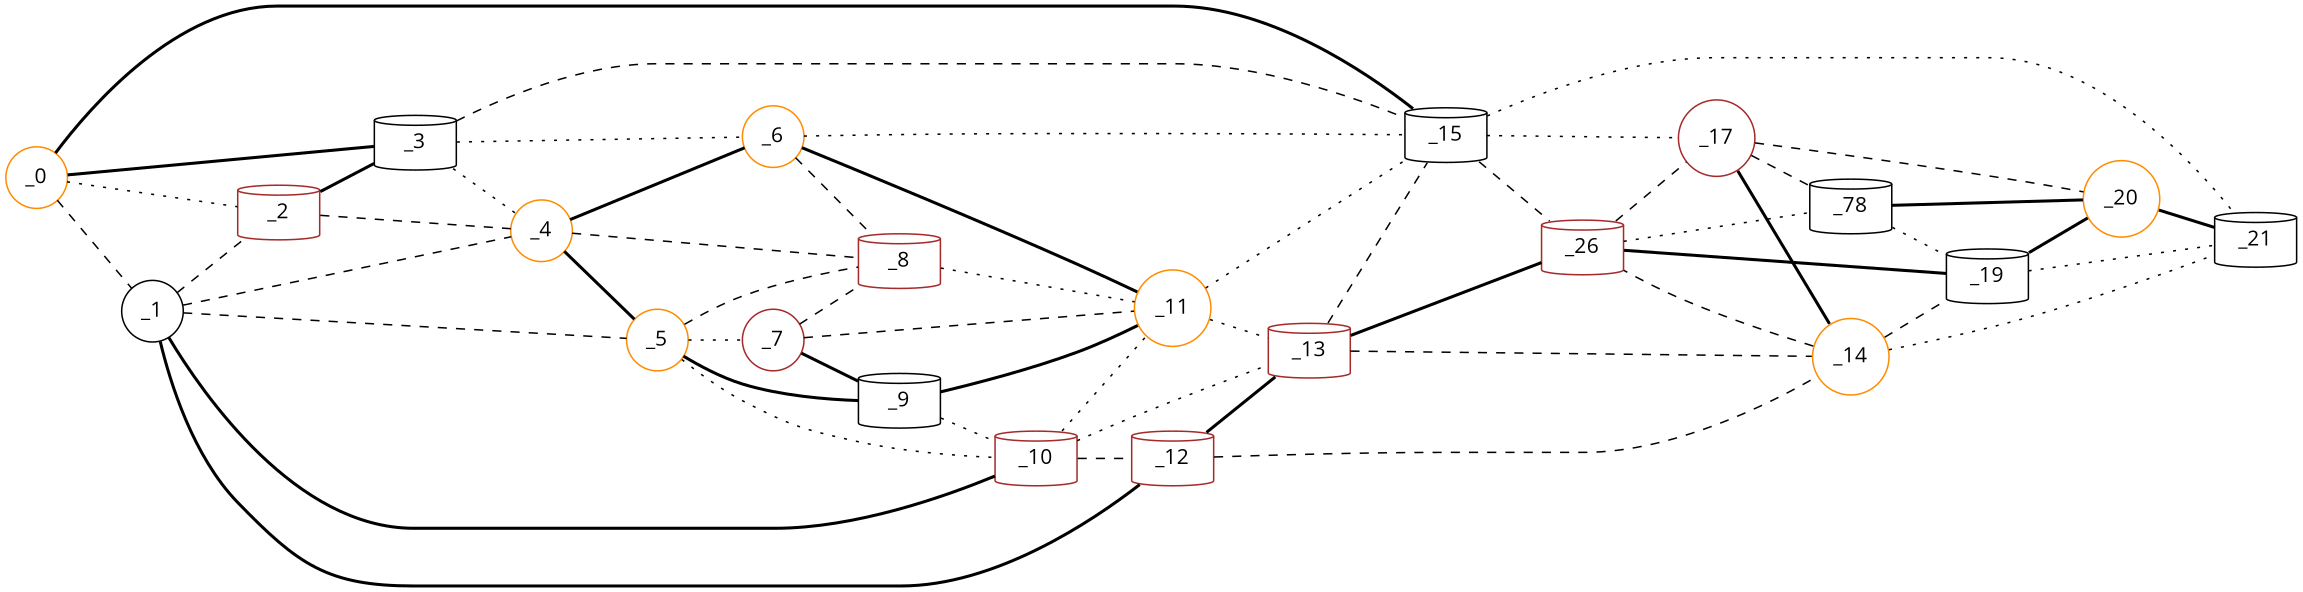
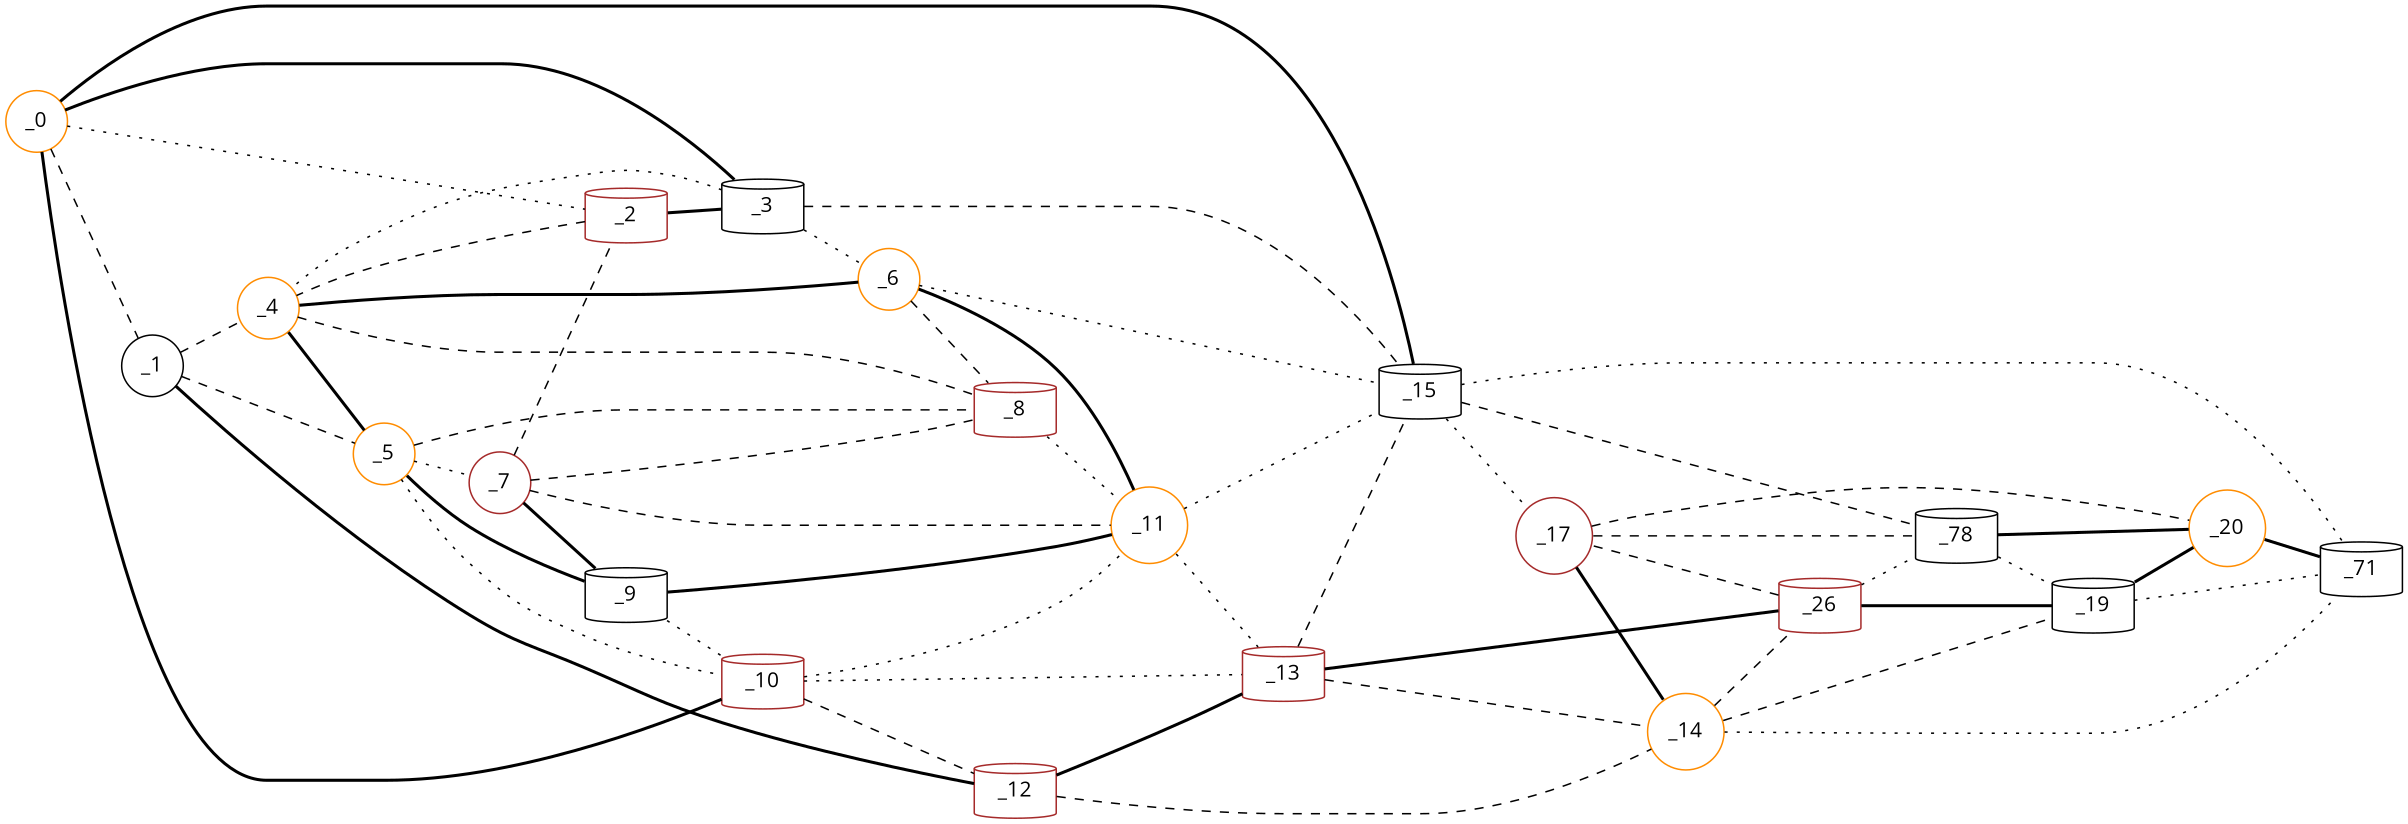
(1514, 191) -> (1688, 464)
(2256, 240) -> (2361, 569)
(211, 266) -> (568, 338)
(546, 528) -> (184, 710)
